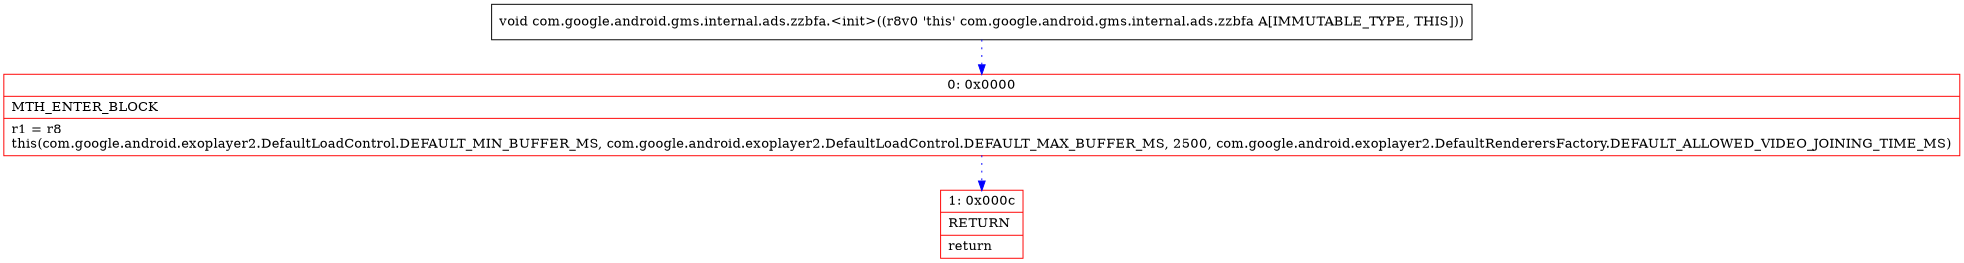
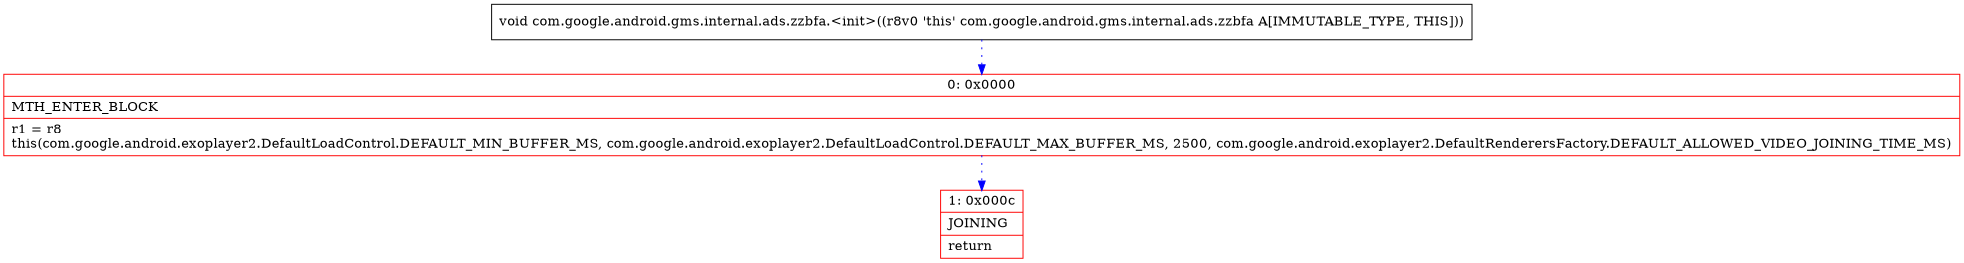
(979, 223) -> (978, 223)
